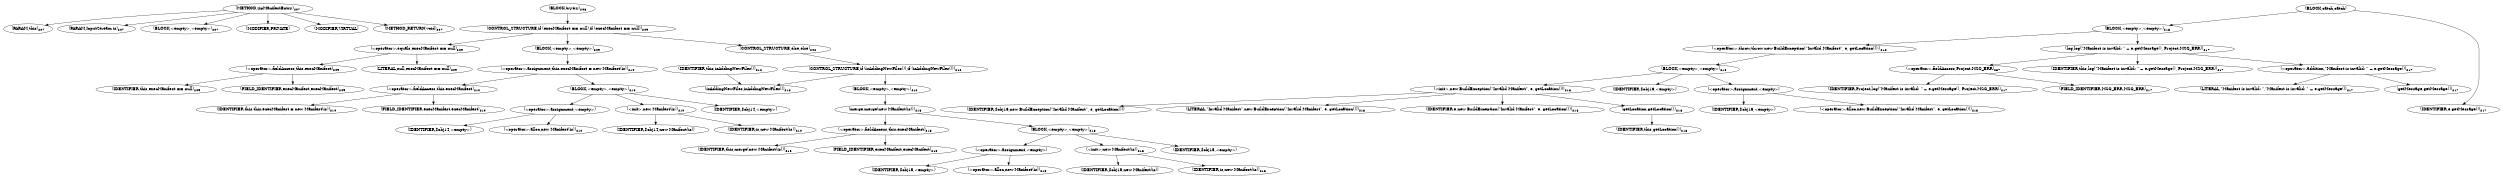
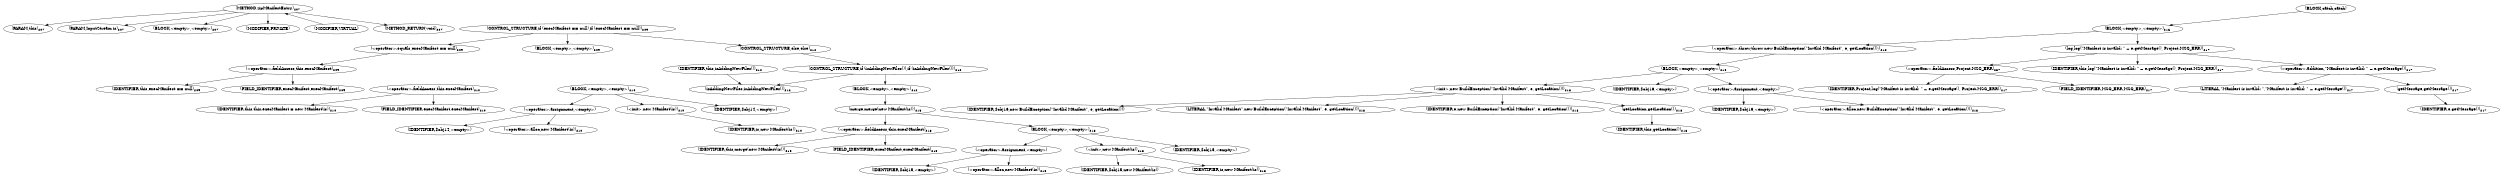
(568, 9) -> none
(300, 19) -> (305, 19)
(2450, 26) -> (2439, 99)
(813, 49) -> (813, 49)
(417, 69) -> none
(568, 69) -> none
(656, 130) -> none
